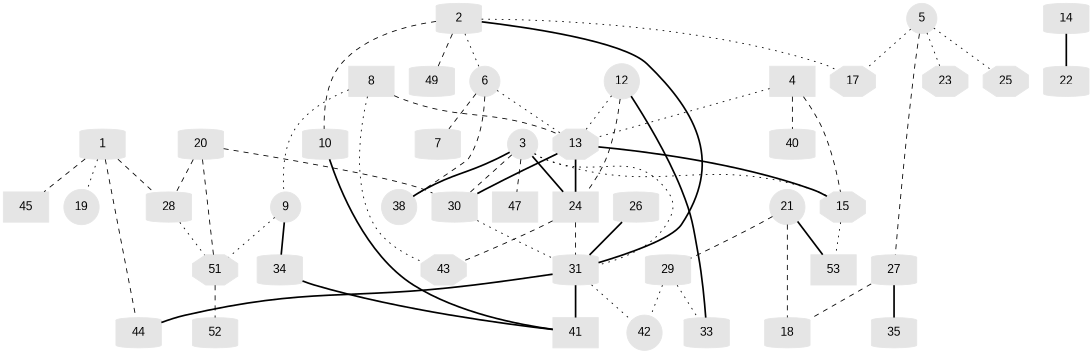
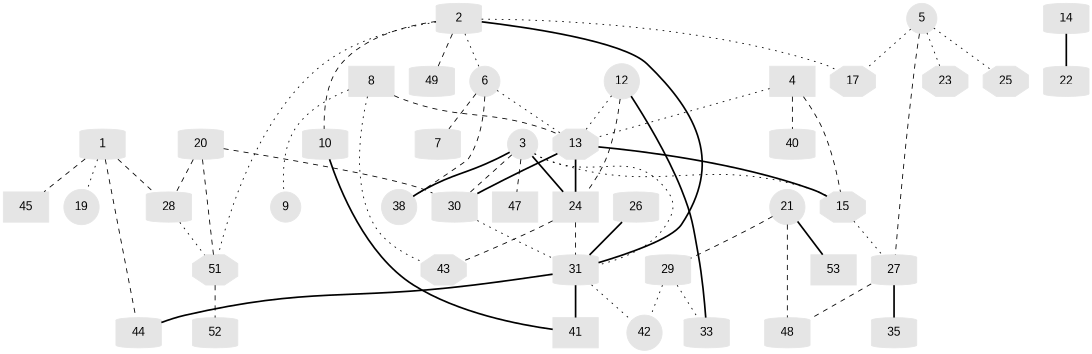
(252, 237) -> (289, 100)
(838, 239) -> (868, 238)
(280, 270) -> none
(787, 333) -> (787, 333)
